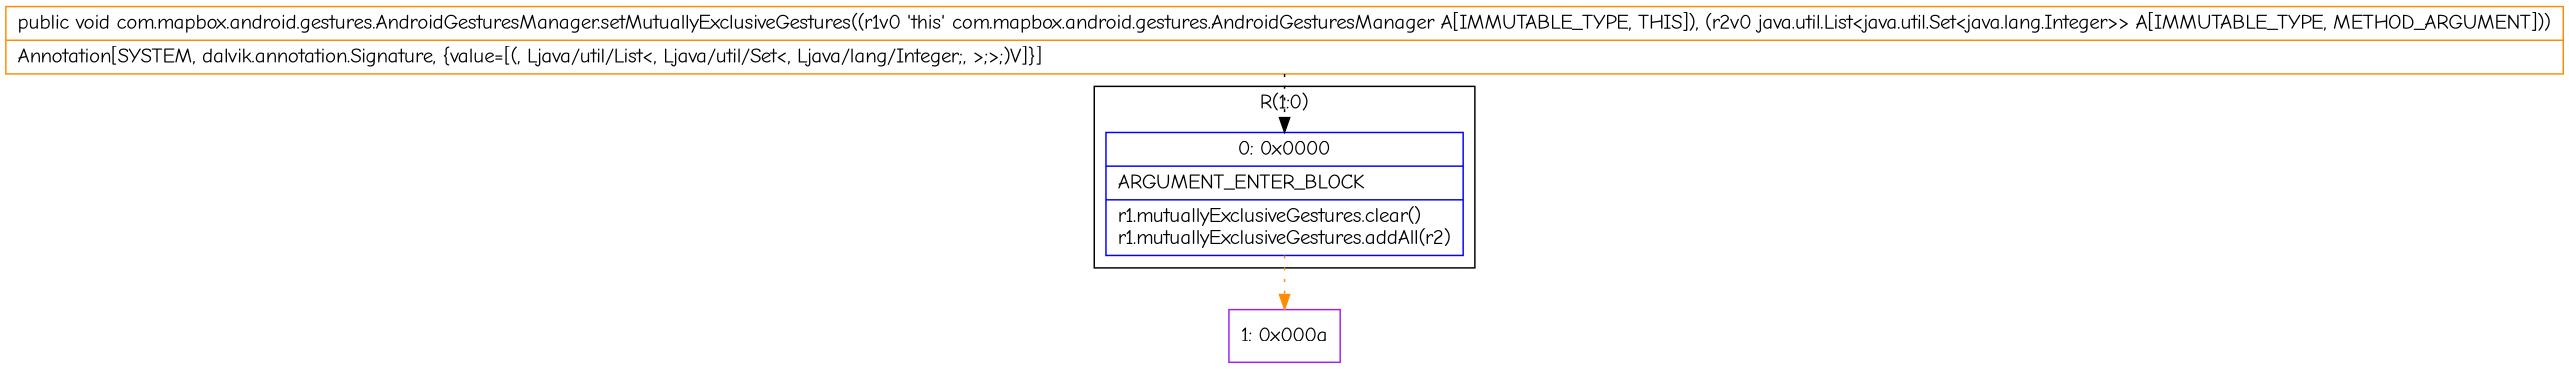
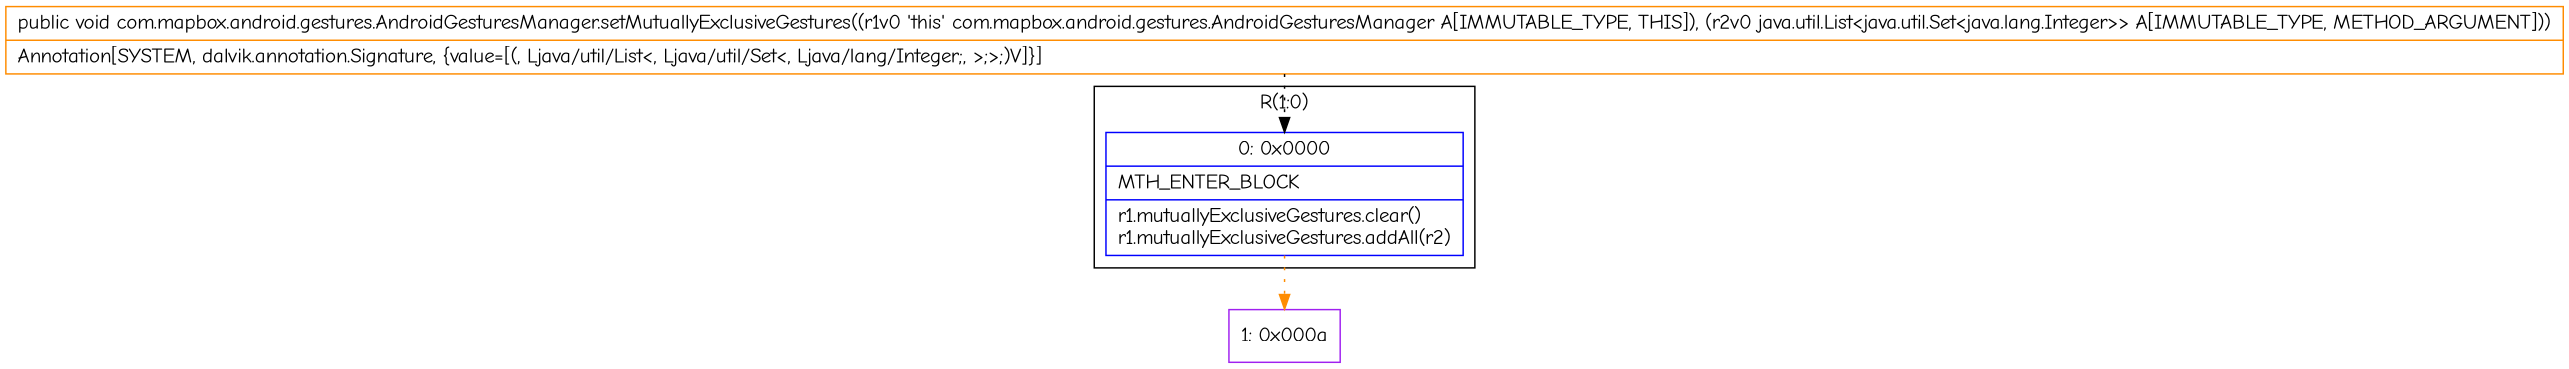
(1241, 182) -> (1208, 182)
